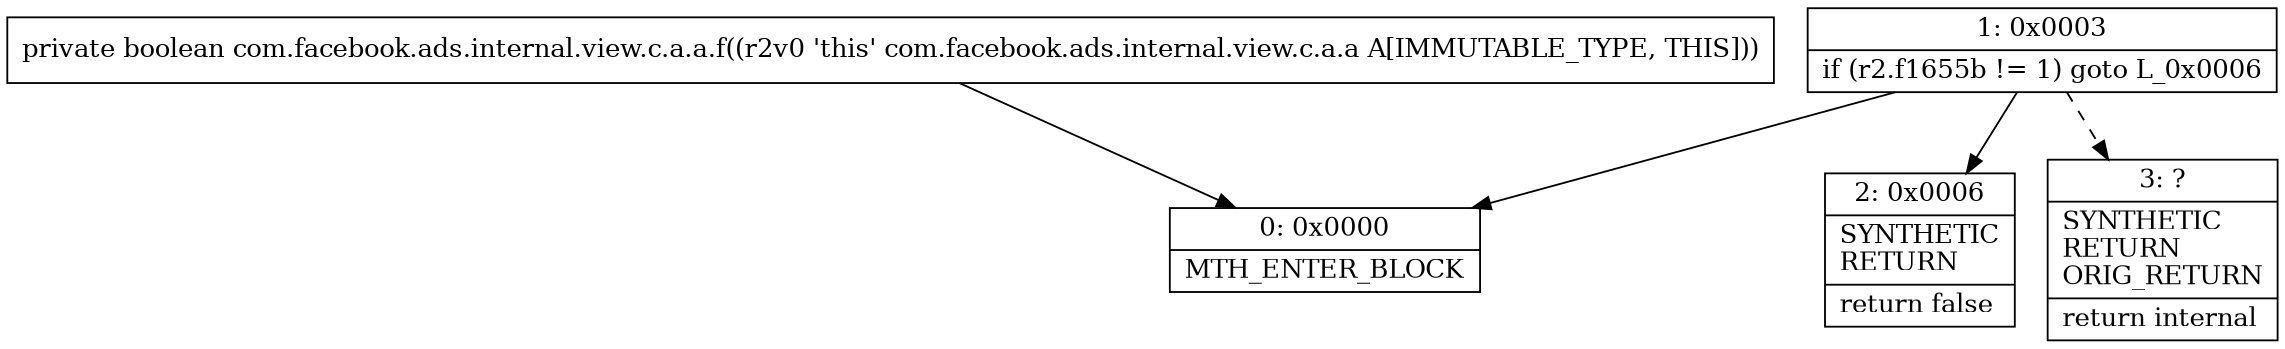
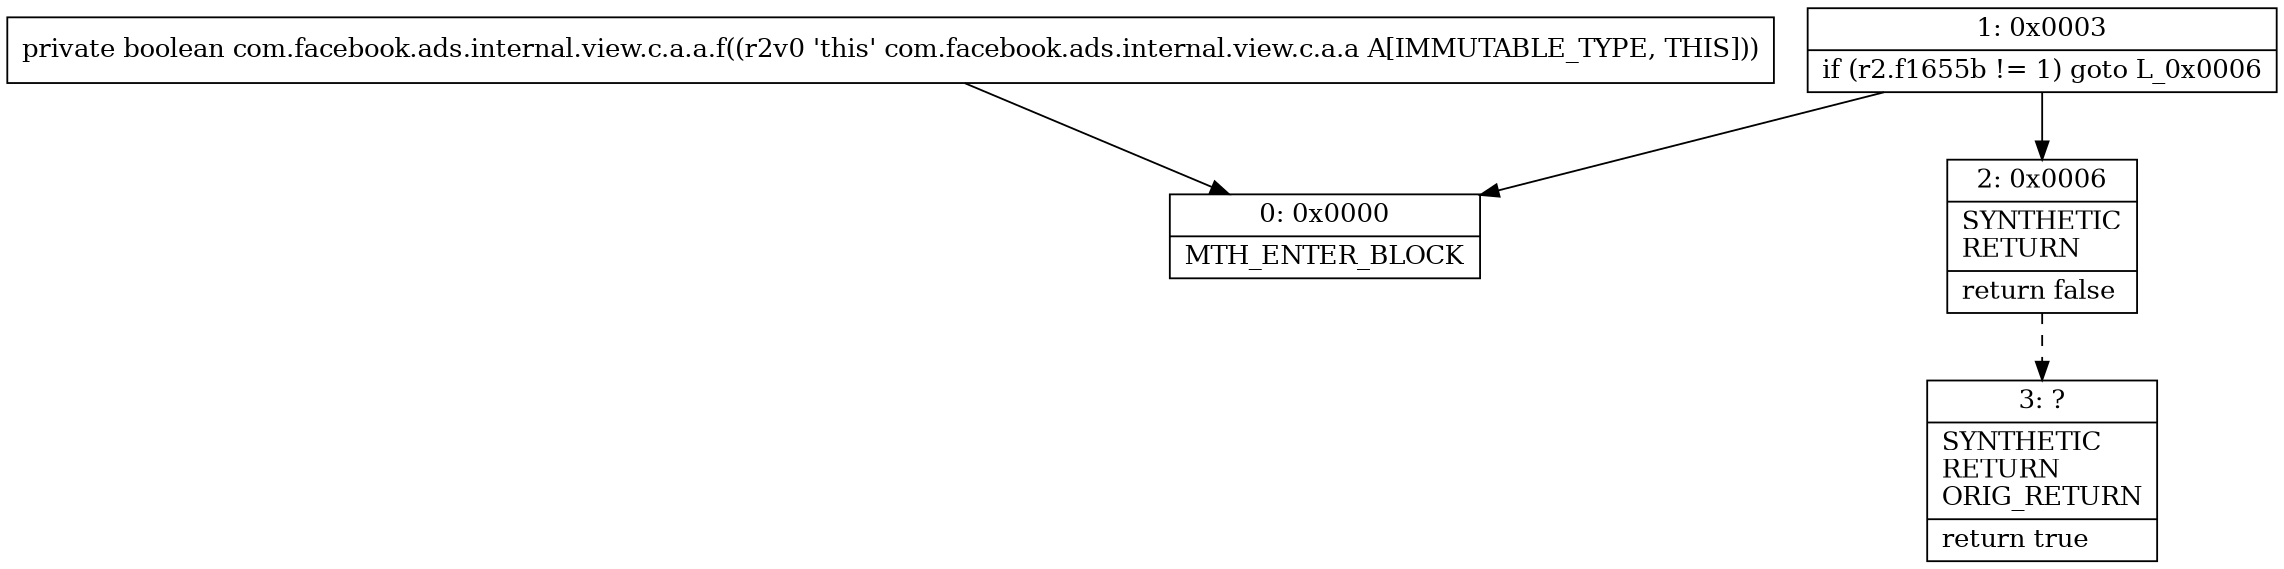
(2083, 118) -> (2042, 337)
(2160, 318) -> (2016, 539)
